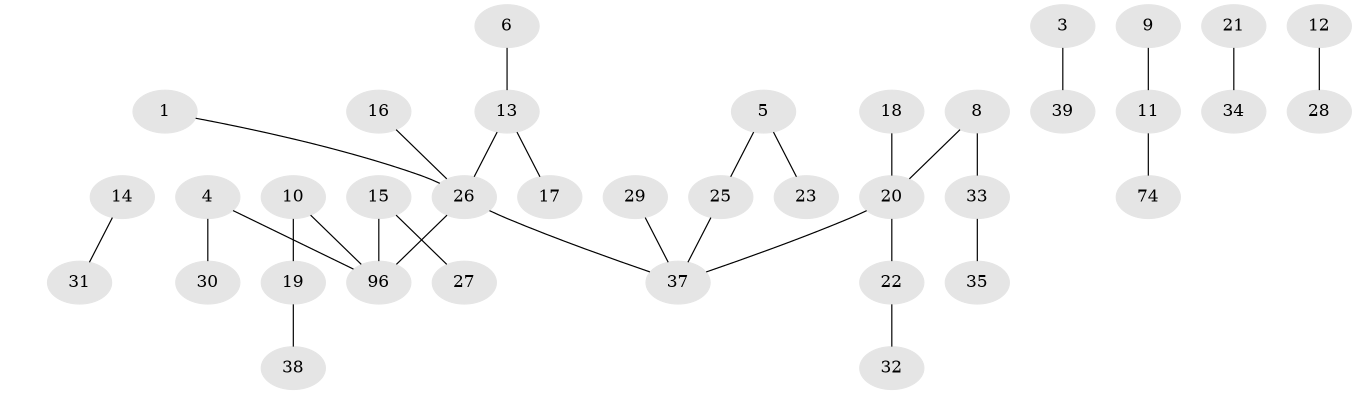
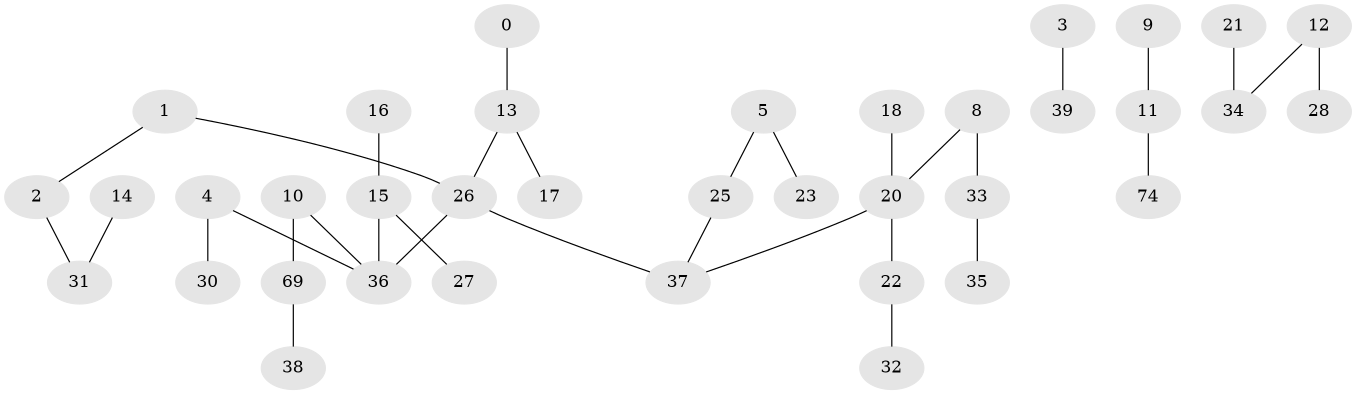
(507, 26) -> (507, 26)
none -> (1277, 69)
(421, 154) -> (379, 153)
none -> (37, 197)
(635, 197) -> none
(293, 283) -> (293, 283)
(379, 283) -> (379, 283)
